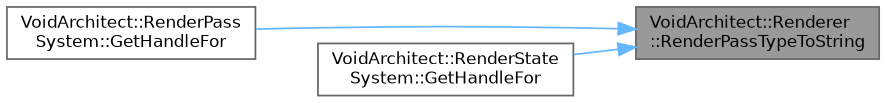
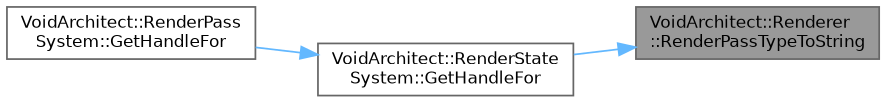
(437, 27) -> (278, 50)
